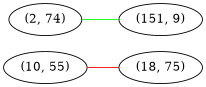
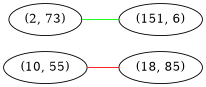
(45, 20) -> (45, 20)
(161, 20) -> (161, 20)
(161, 68) -> (161, 68)
